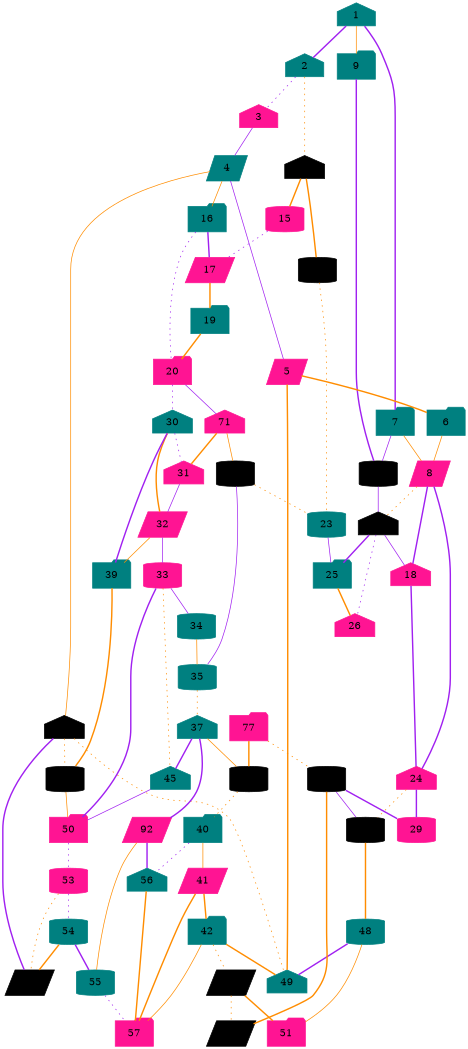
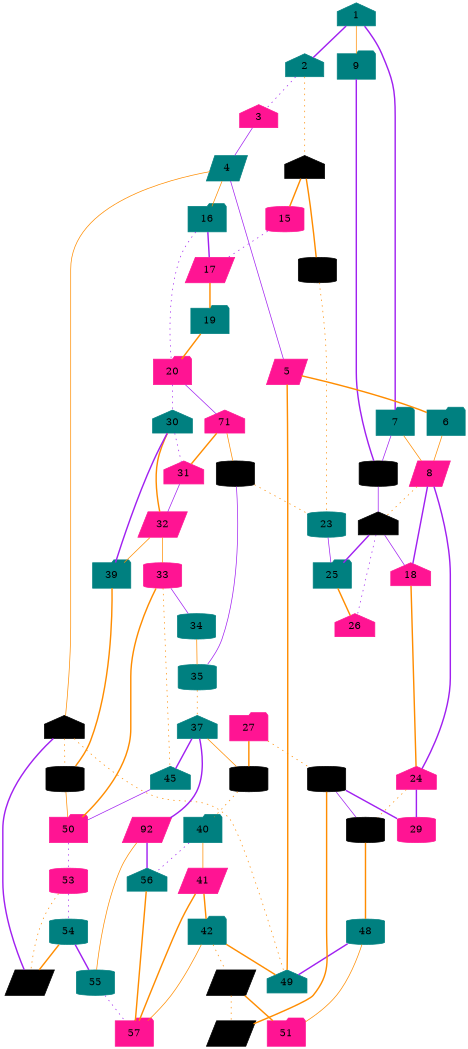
(163, 550) -> (163, 550)
(414, 676) -> (414, 676)
(131, 708) -> (131, 708)
(249, 728) -> (249, 728)
